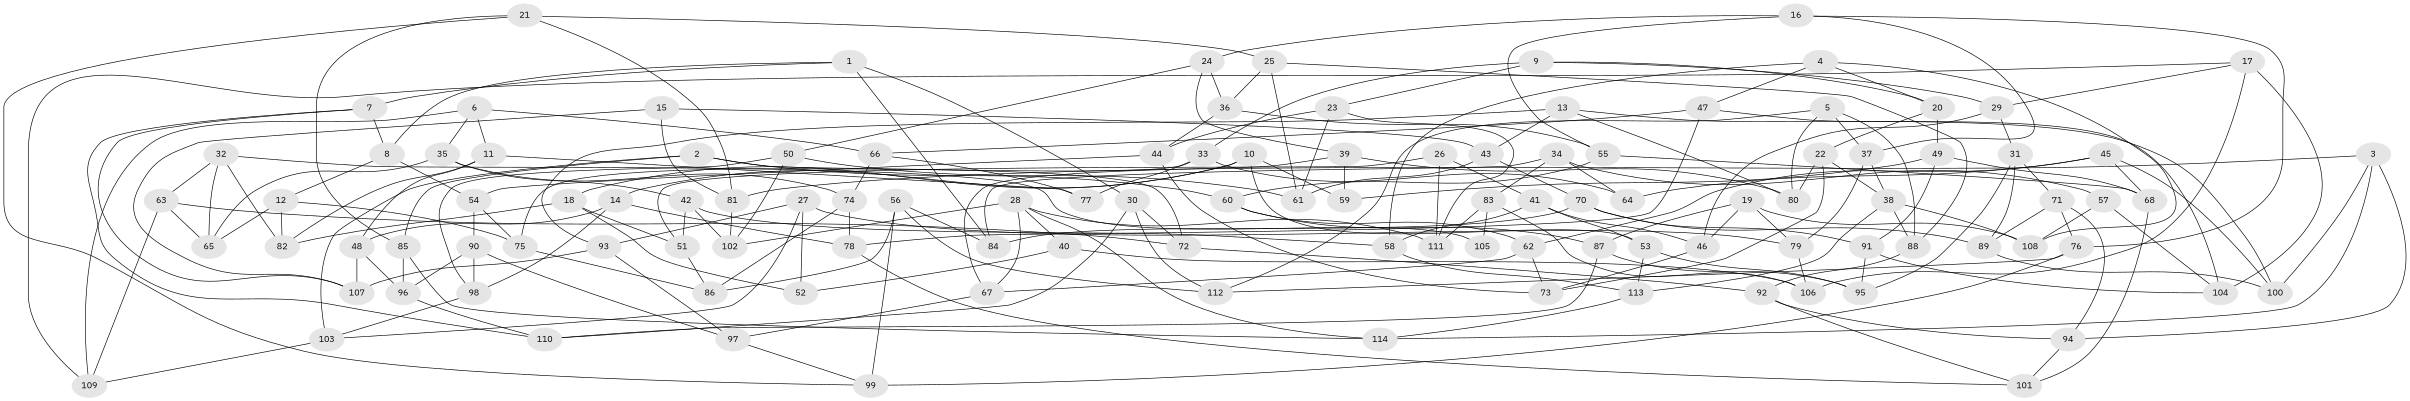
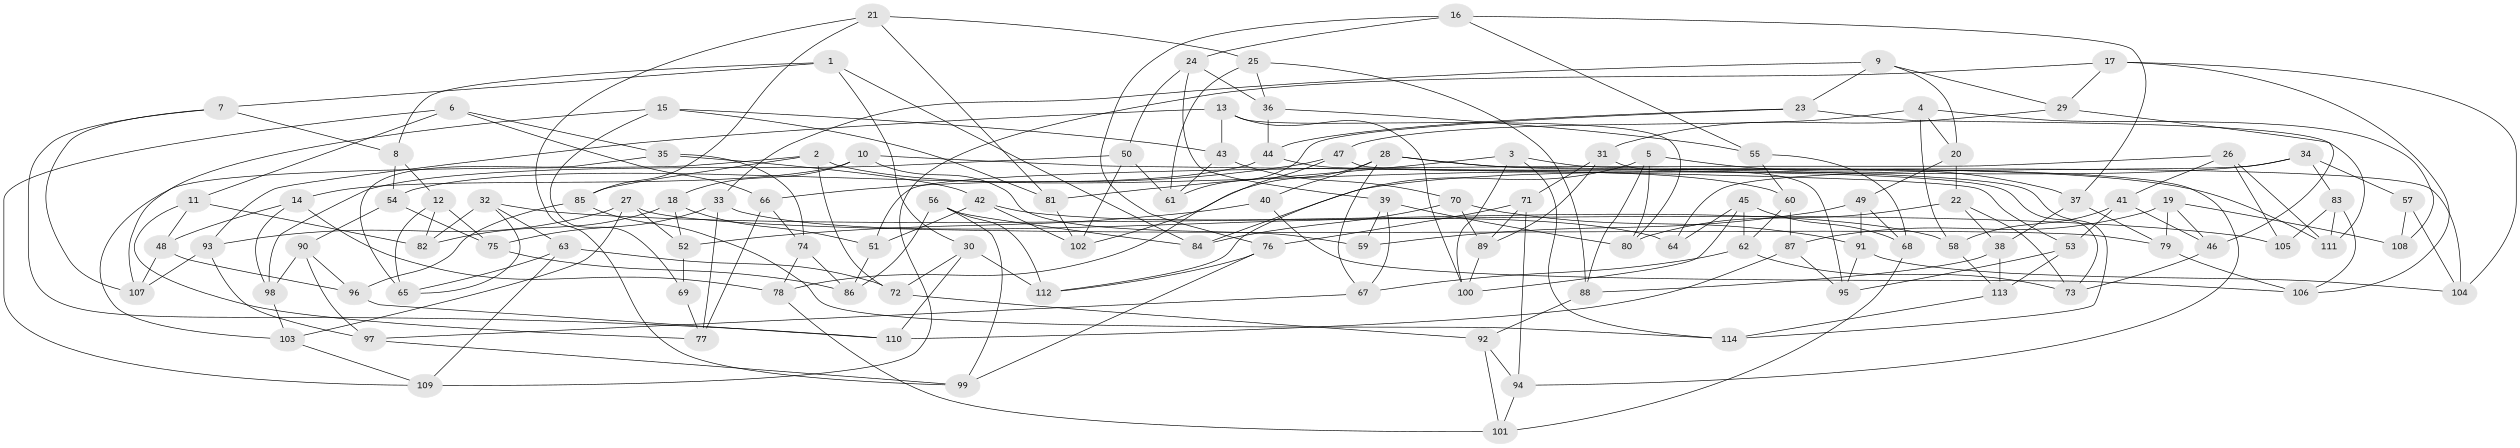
none -> (2255, 201)
(1961, 220) -> none
none -> (684, 293)
